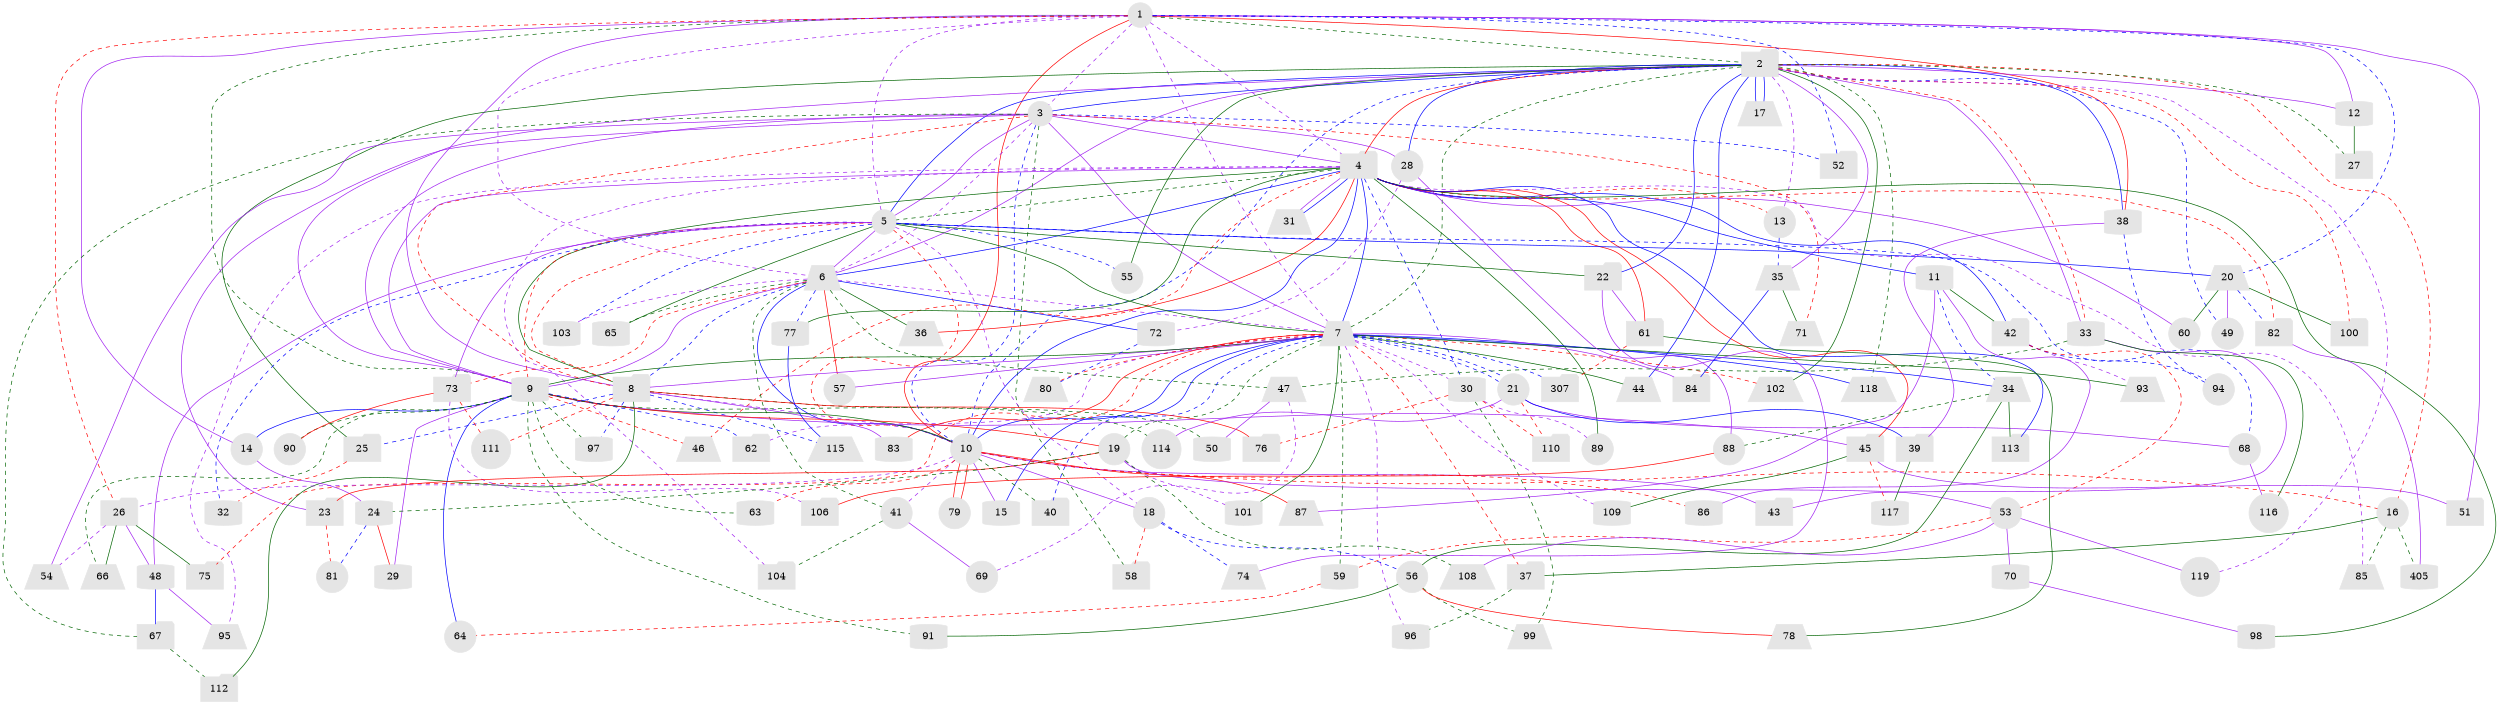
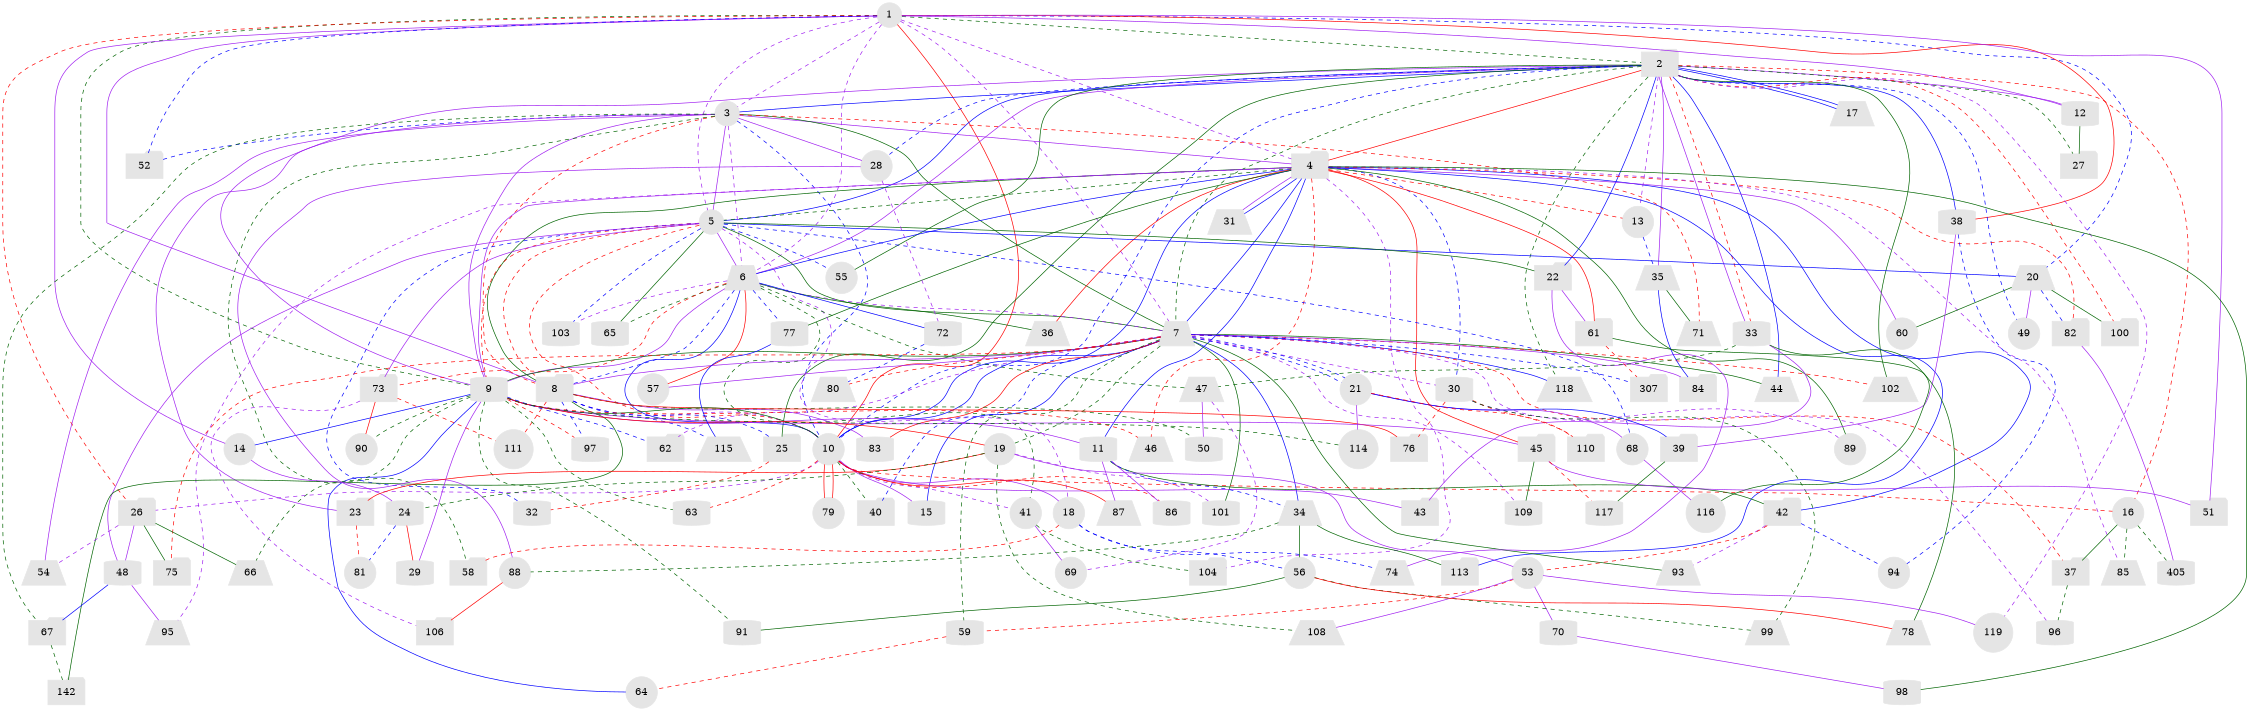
(1557, 71) -> (1257, 79)
(1186, 255) -> (946, 196)
(558, 416) -> (541, 418)
none -> (793, 421)
(219, 689) -> (66, 692)
